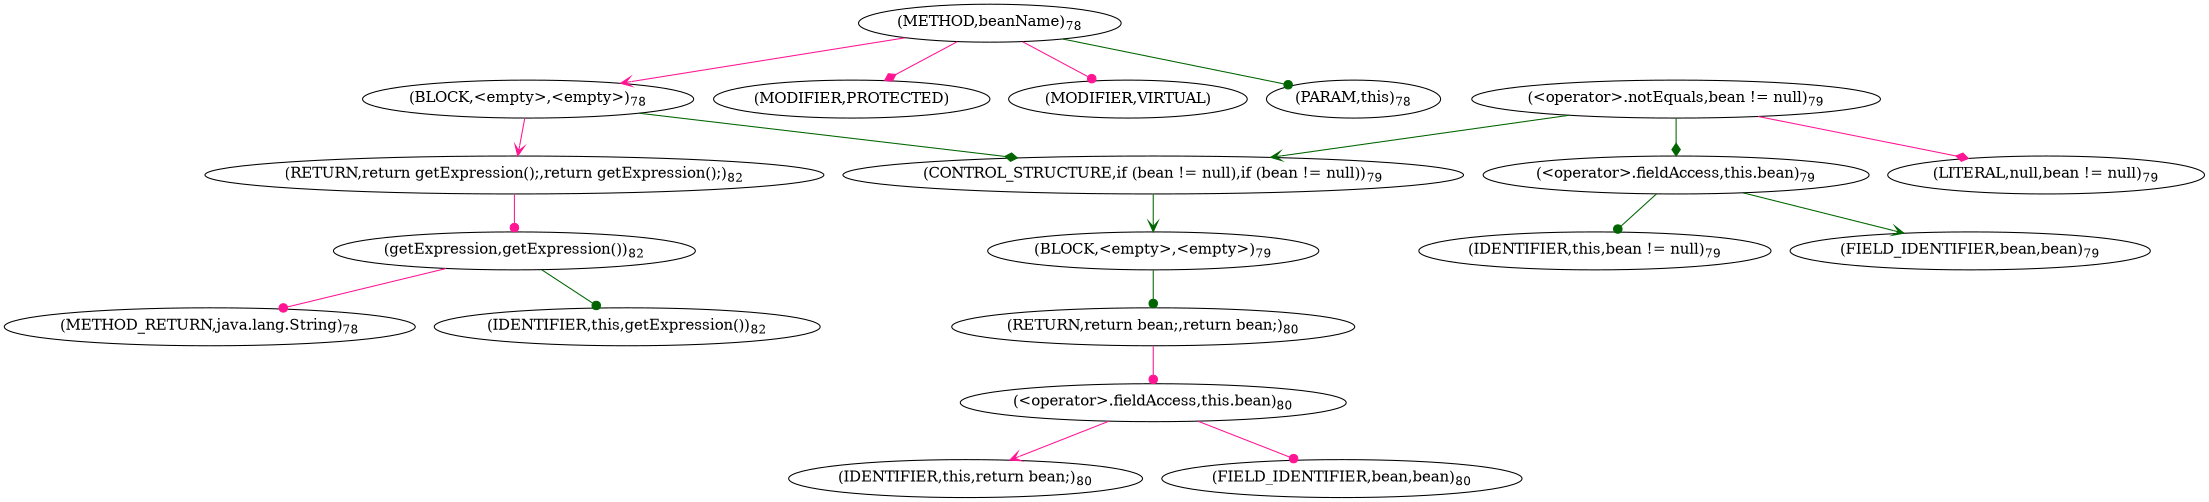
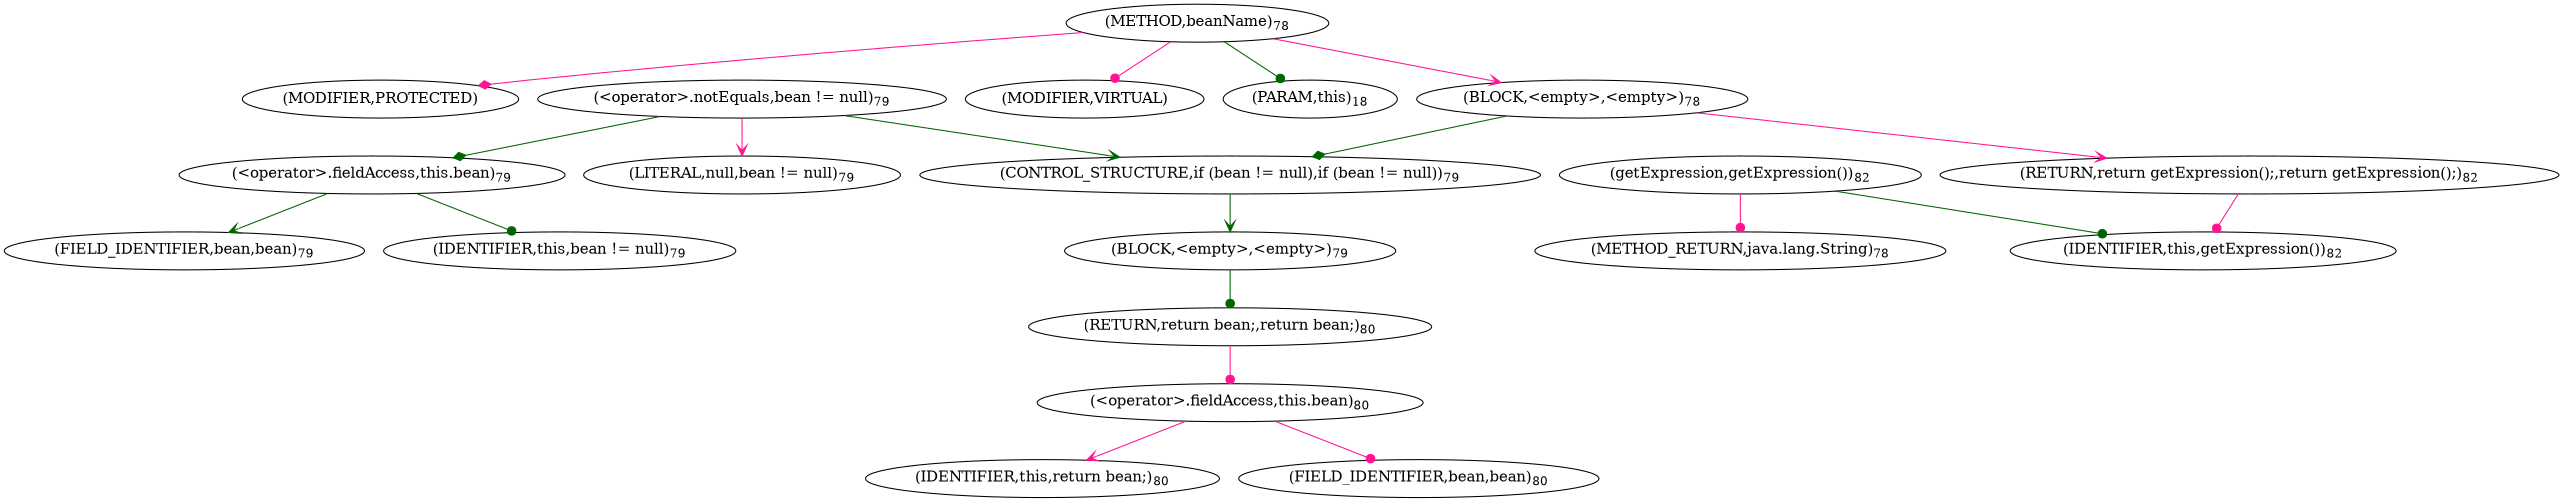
(1404, 98) -> (1360, 98)
(1857, 136) -> (742, 132)
(514, 209) -> (2229, 209)
